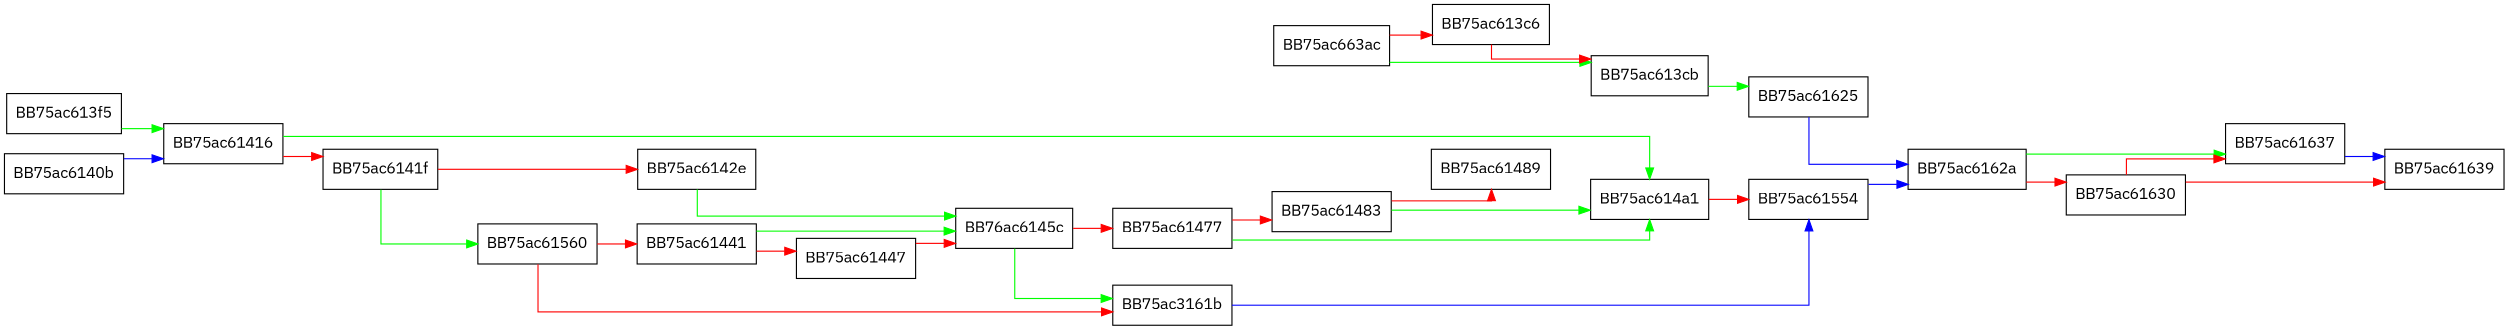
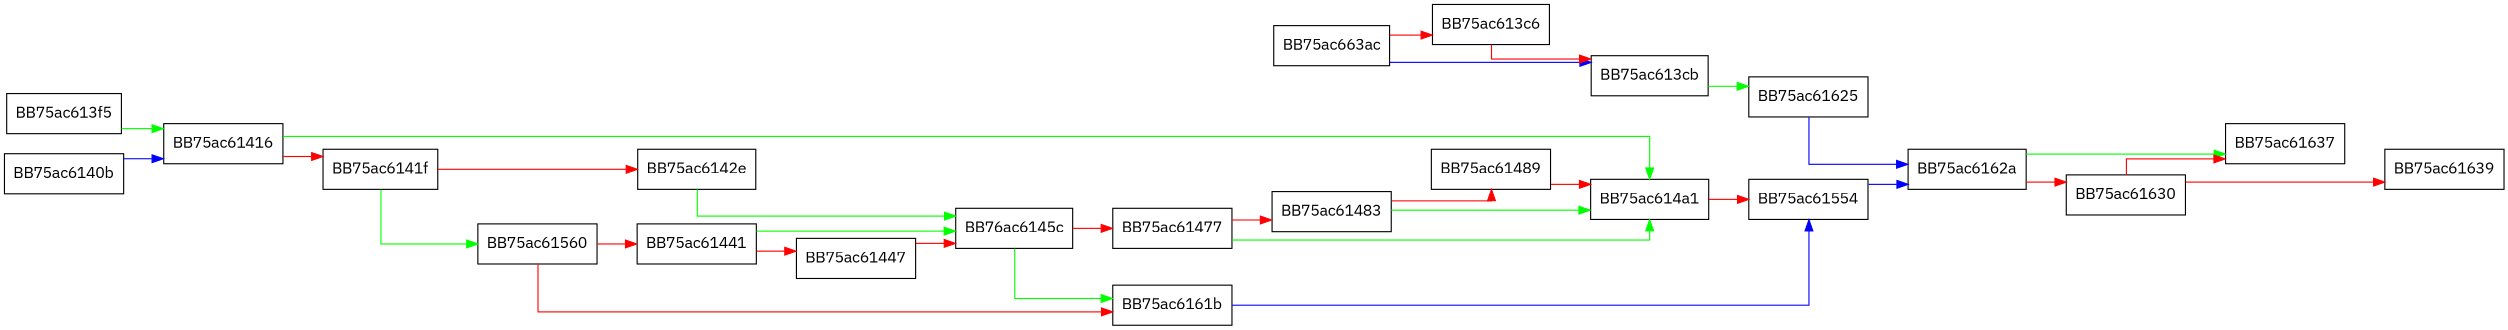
(1485, 62) -> (1485, 62)
(2359, 157) -> none
none -> (1565, 184)
(1172, 305) -> (1172, 305)
